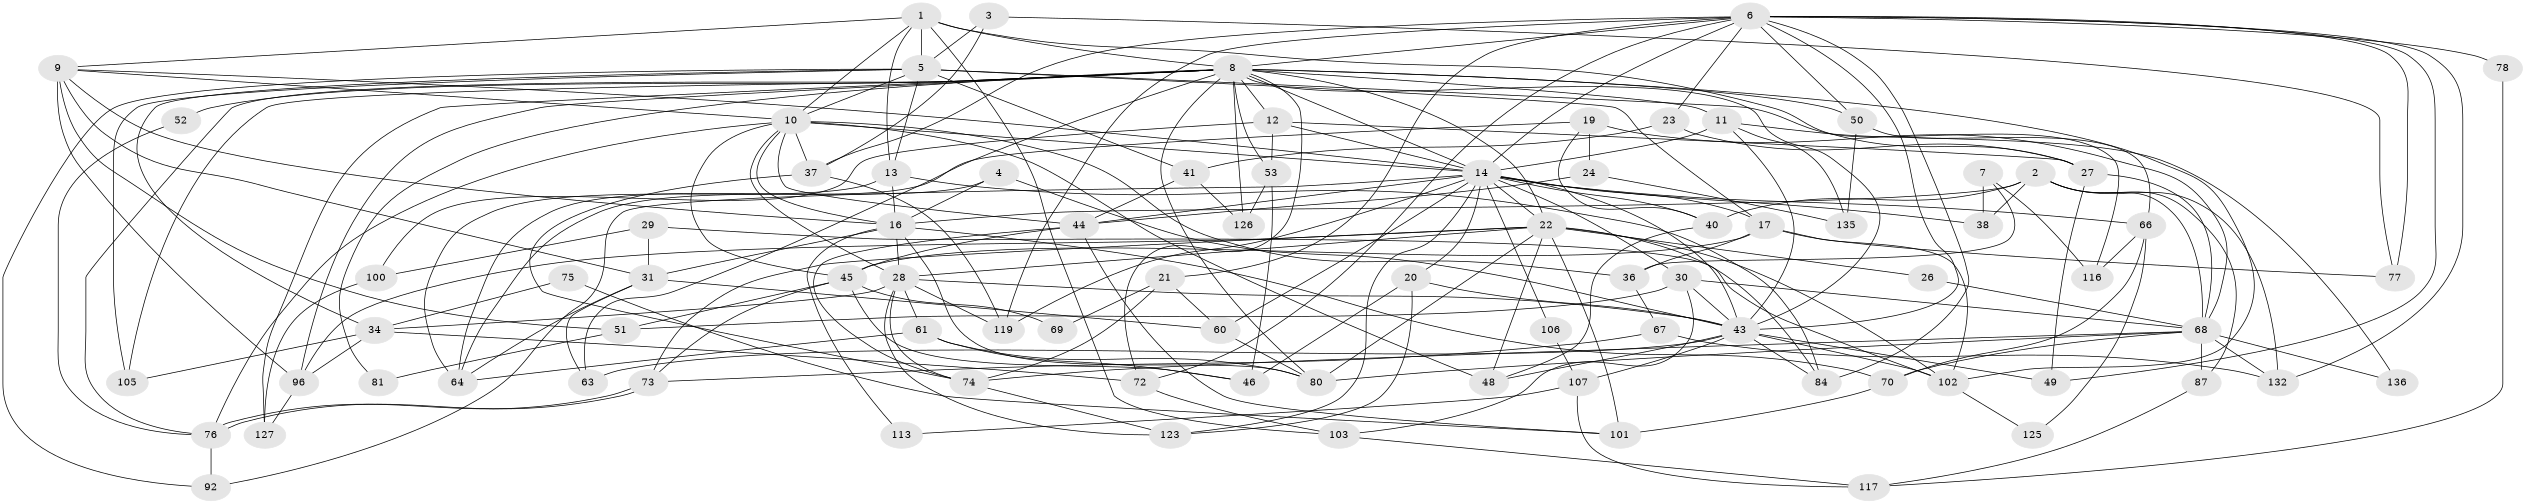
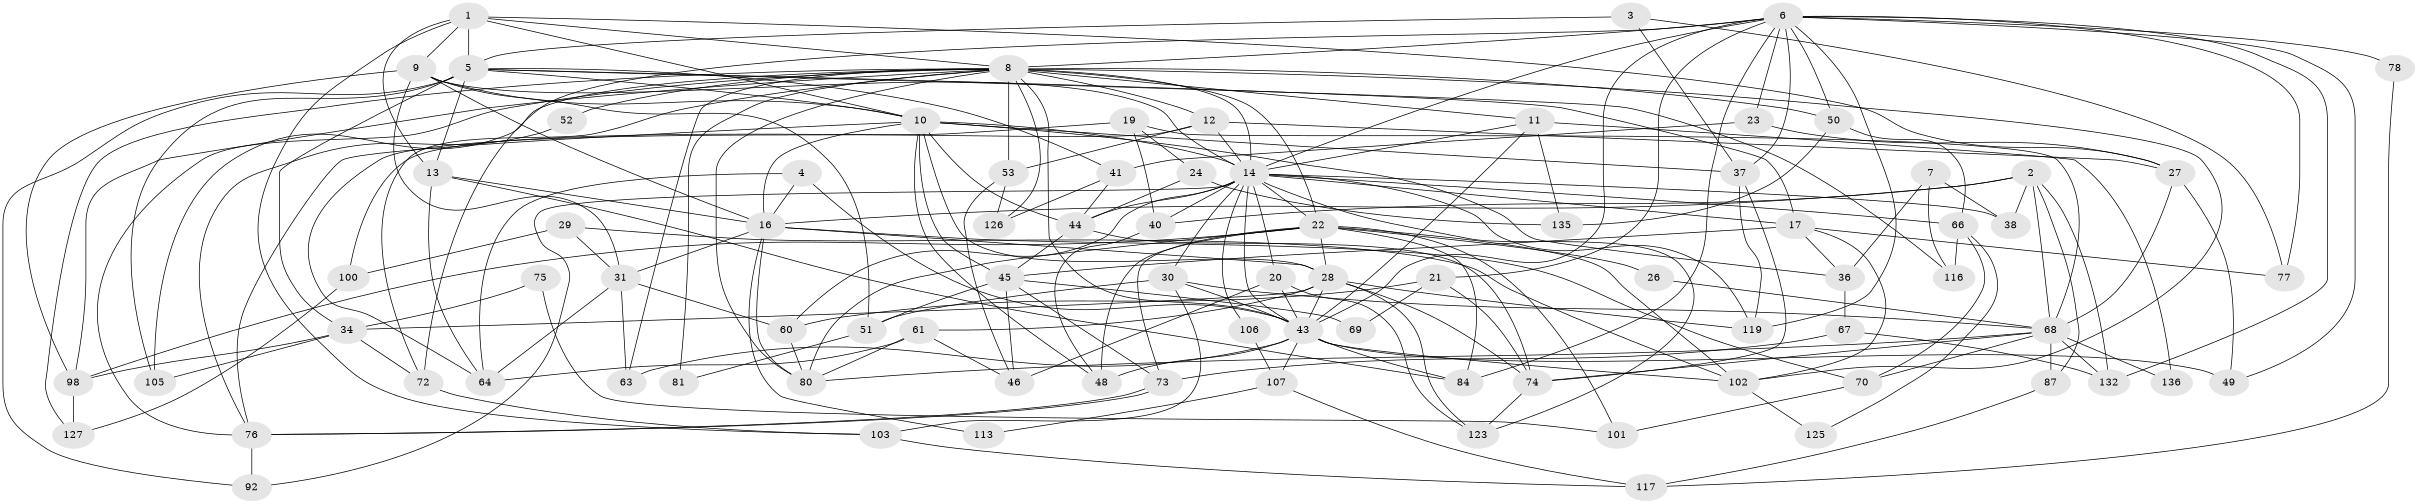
(299, 383) -> (74, 383)
(1276, 407) -> none
